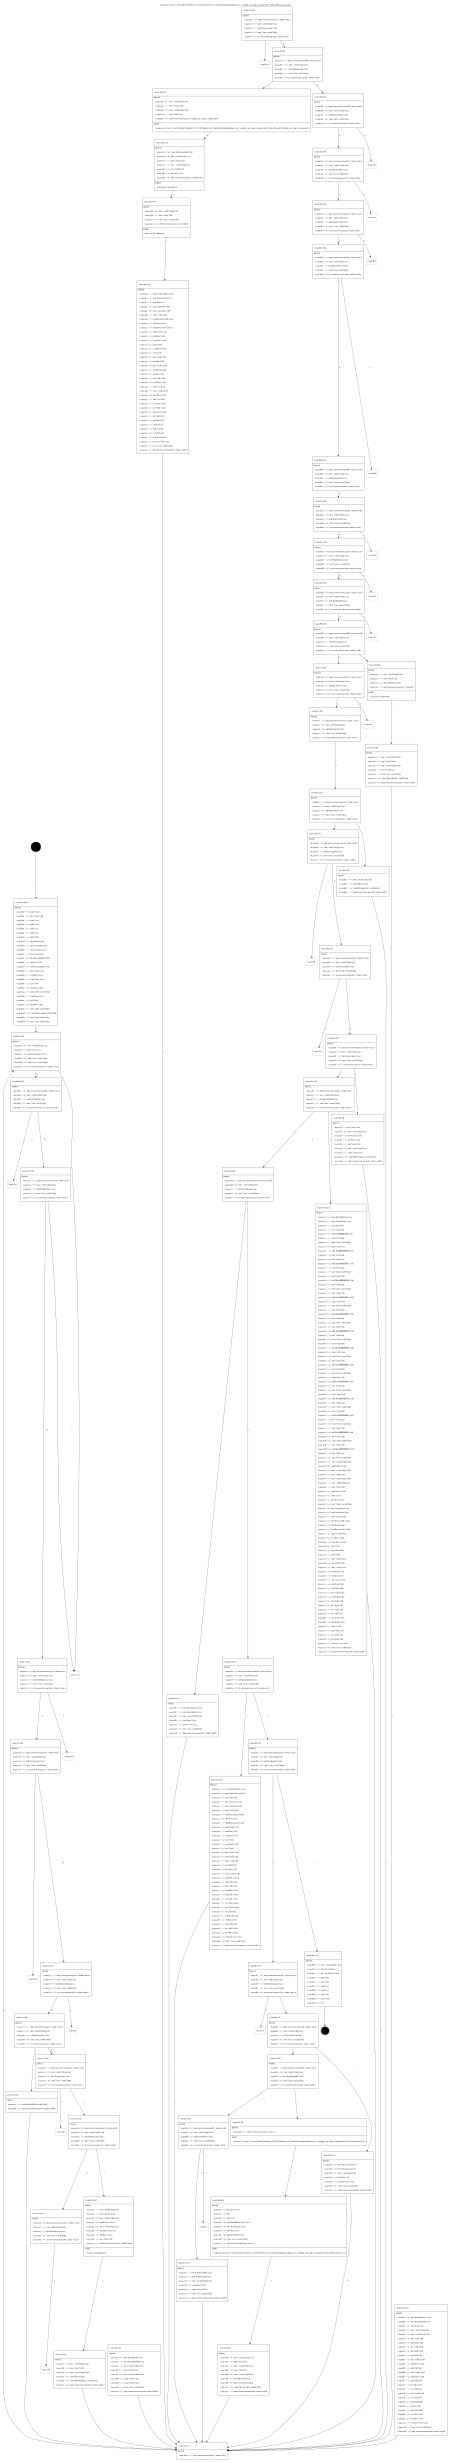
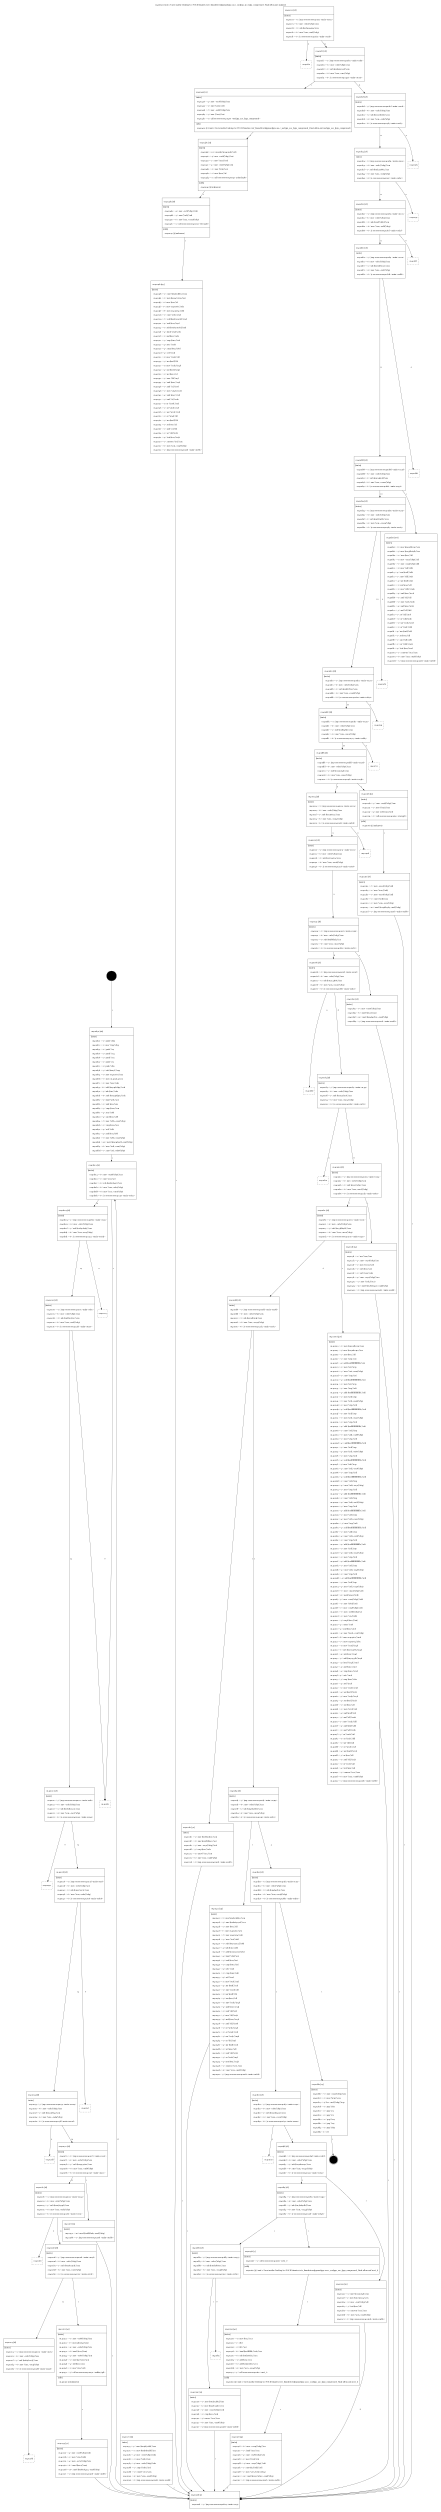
none -> (412, 511)
